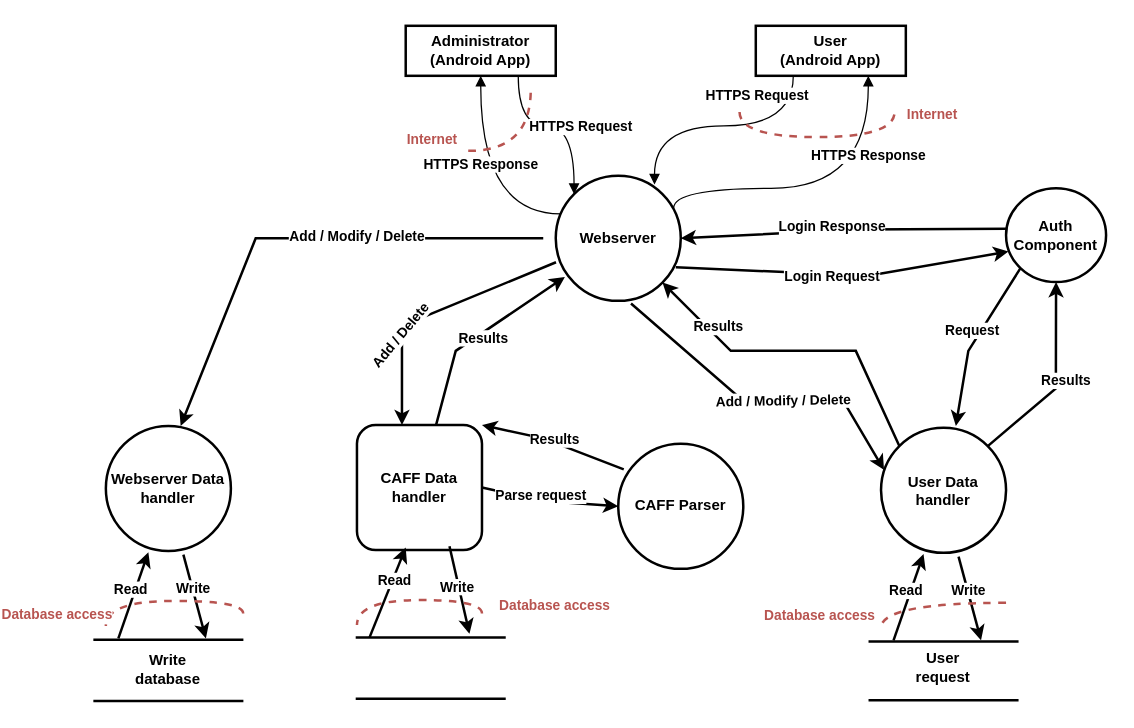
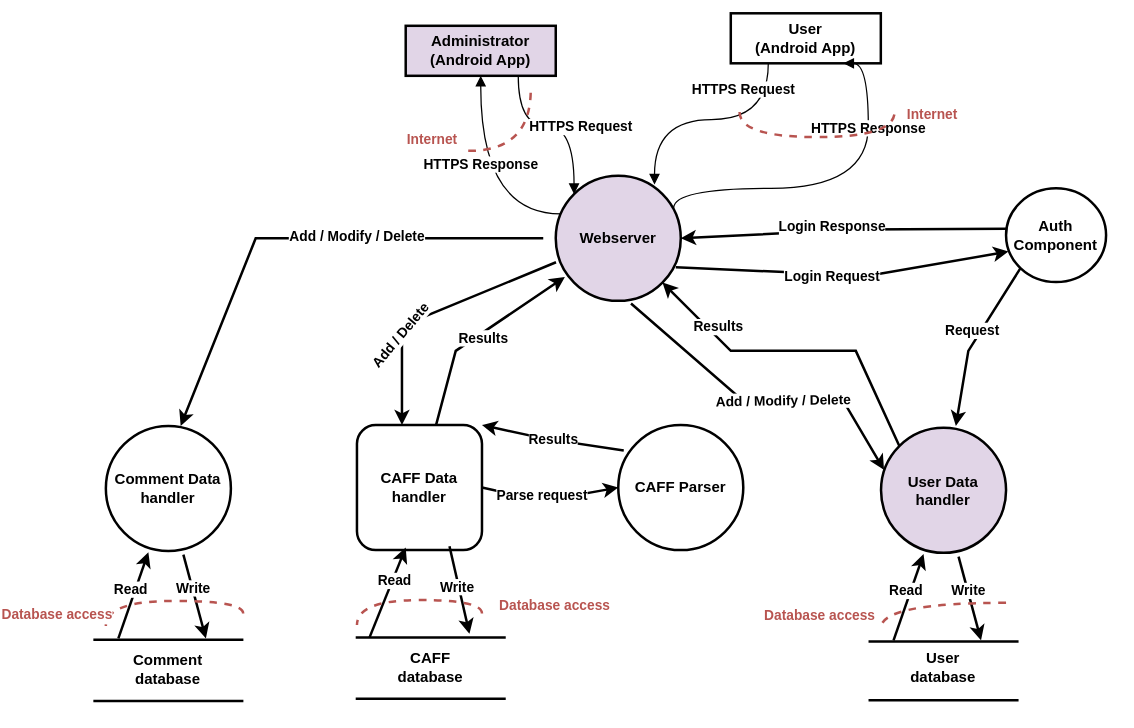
(481, 51) -> (481, 51)
(831, 51) -> (806, 38)
(618, 238) -> (618, 238)
(1056, 385) -> none
(168, 488) -> (168, 488)
(943, 490) -> (943, 490)
(681, 506) -> (681, 487)
none -> (431, 667)
(943, 667) -> (943, 667)
(168, 669) -> (168, 669)
